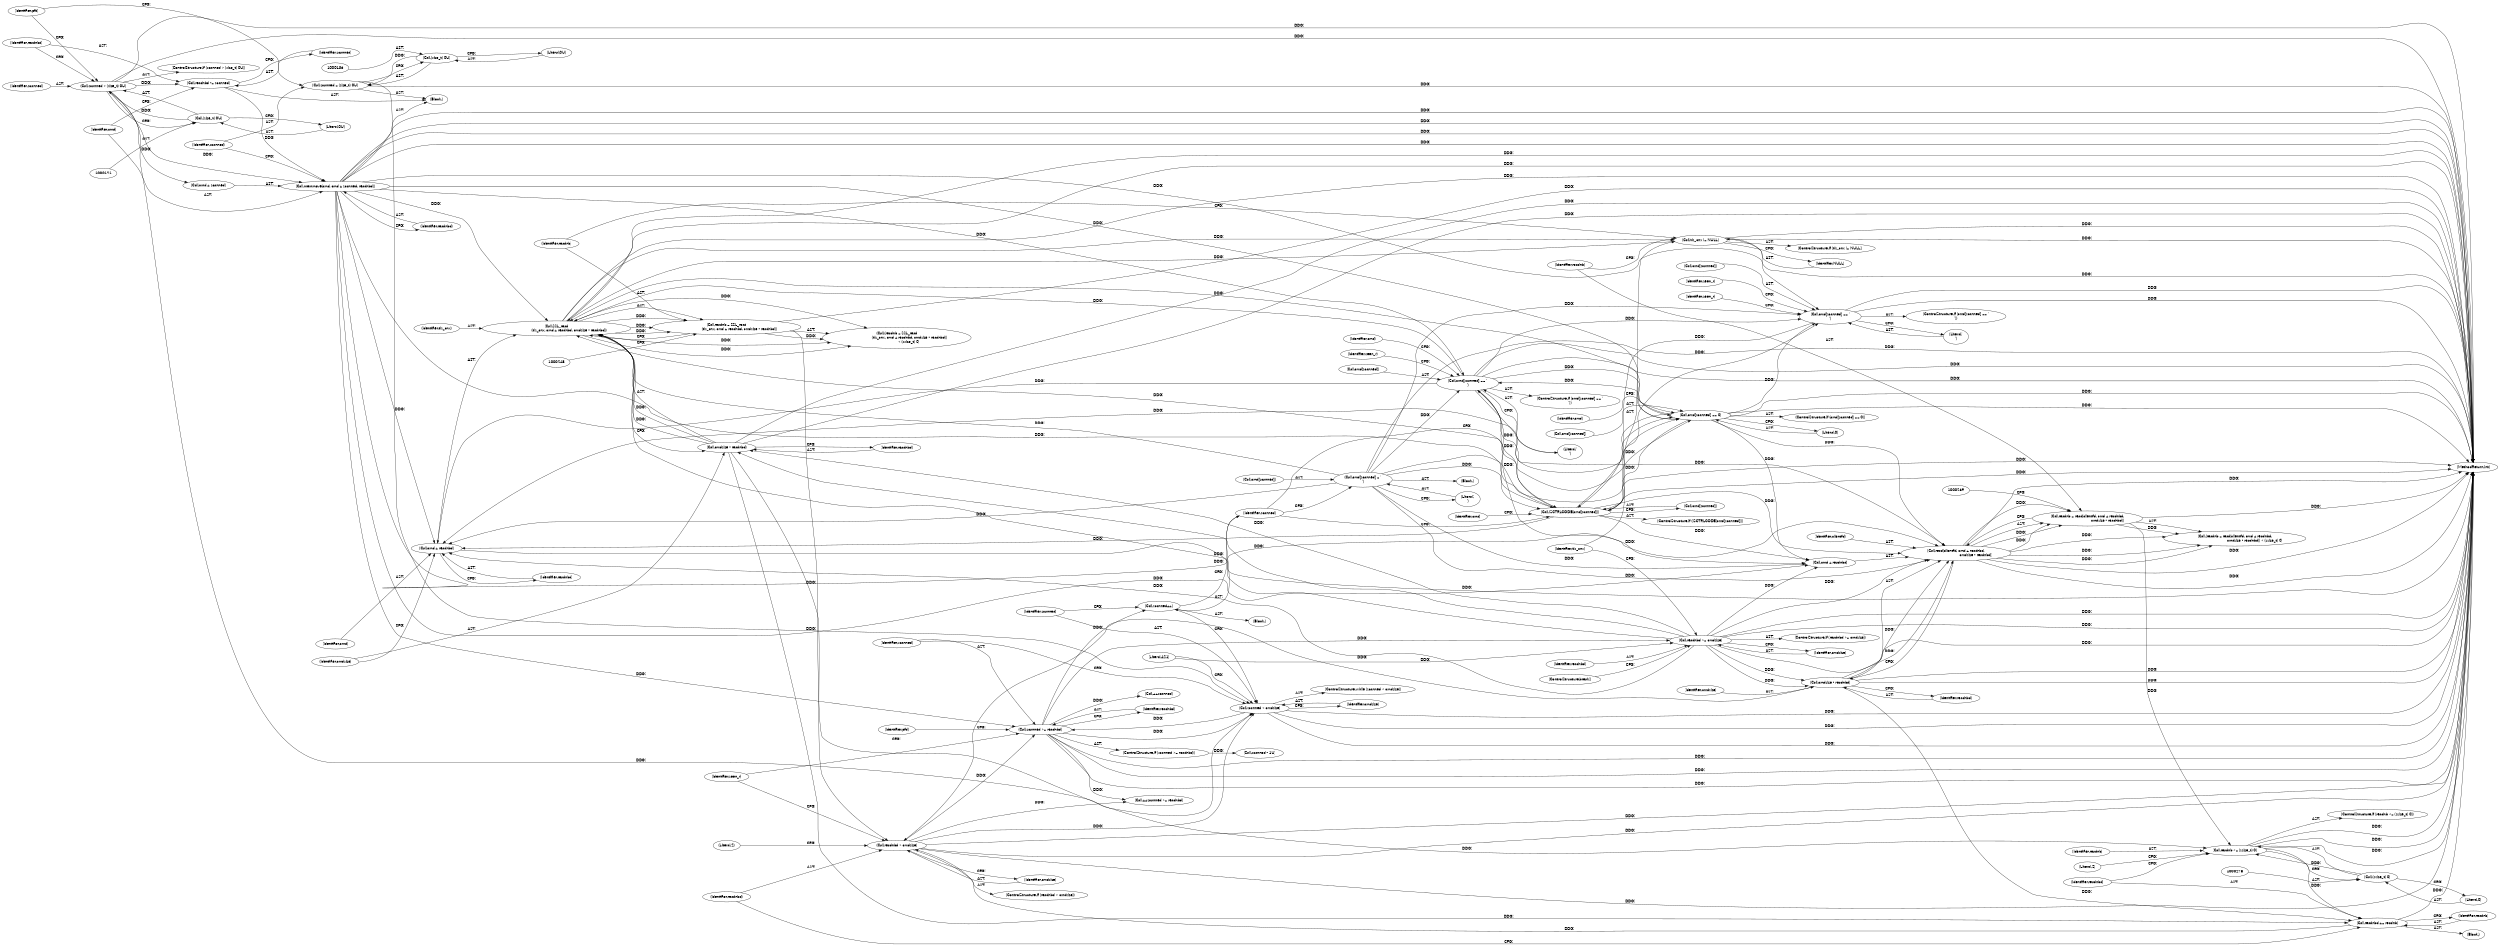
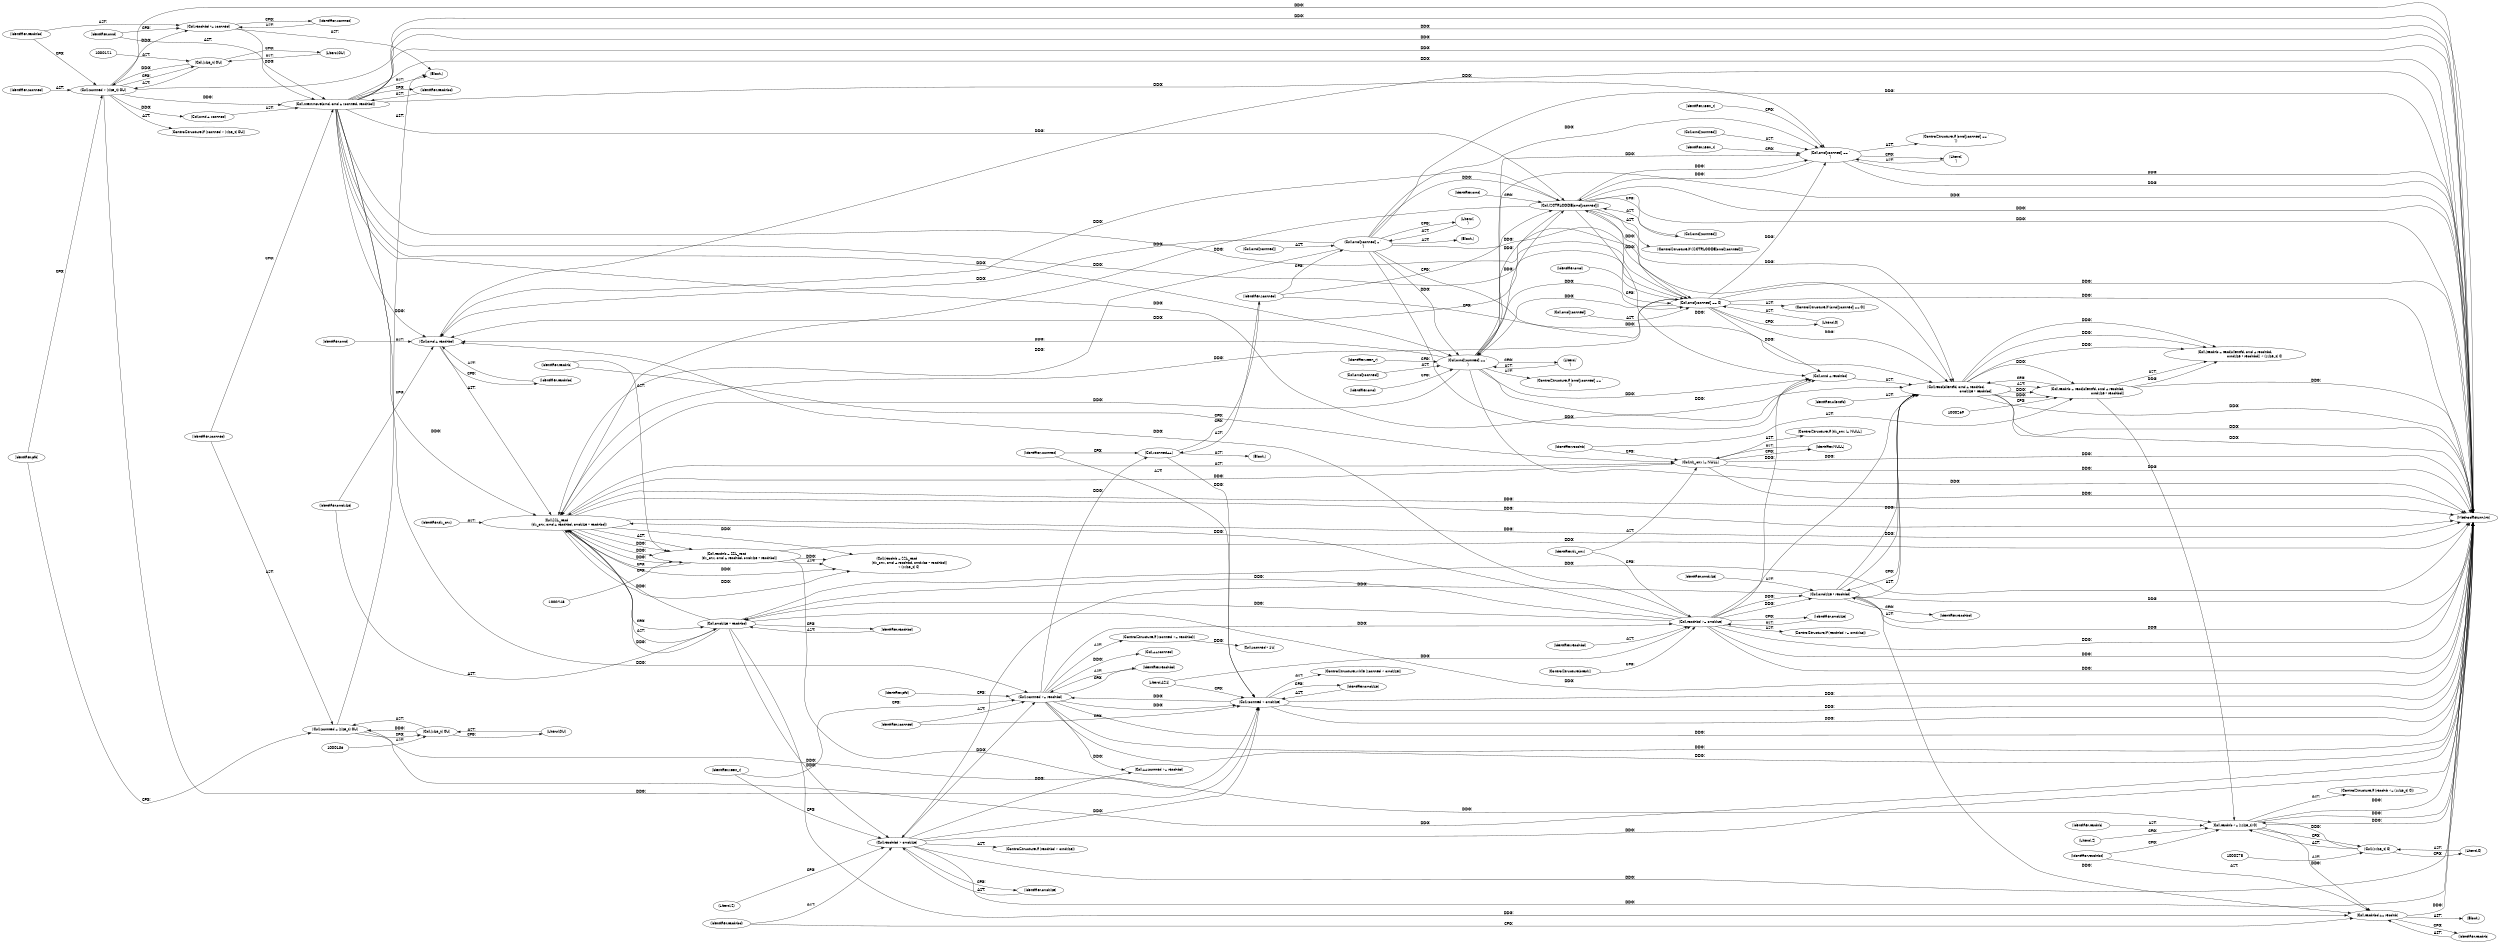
(1219, 237) -> (1219, 464)
(1219, 629) -> (1219, 485)
(1623, 931) -> none
